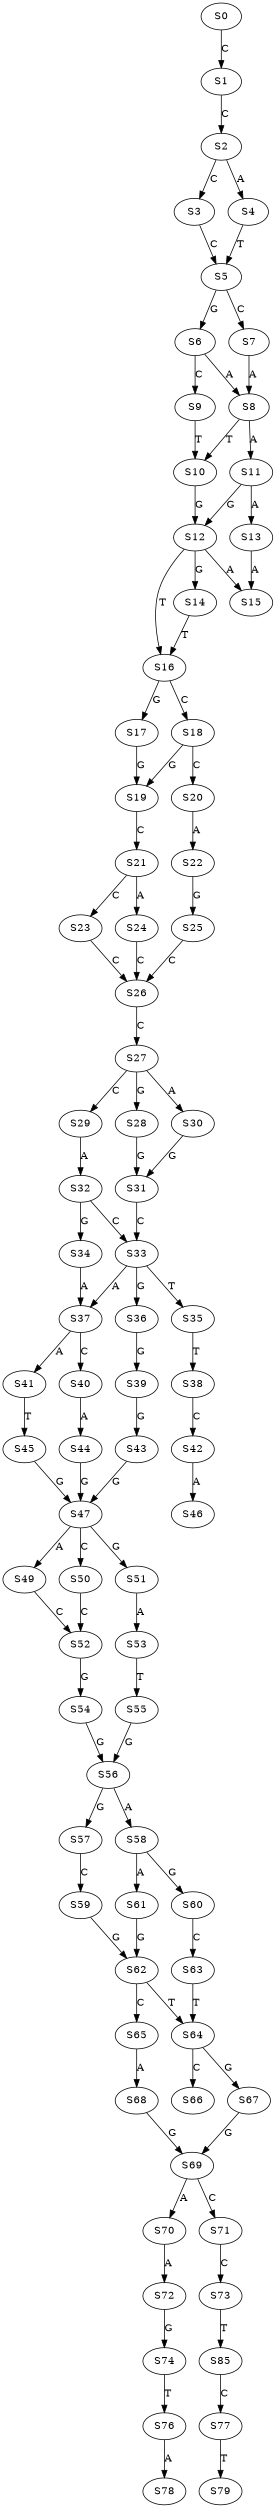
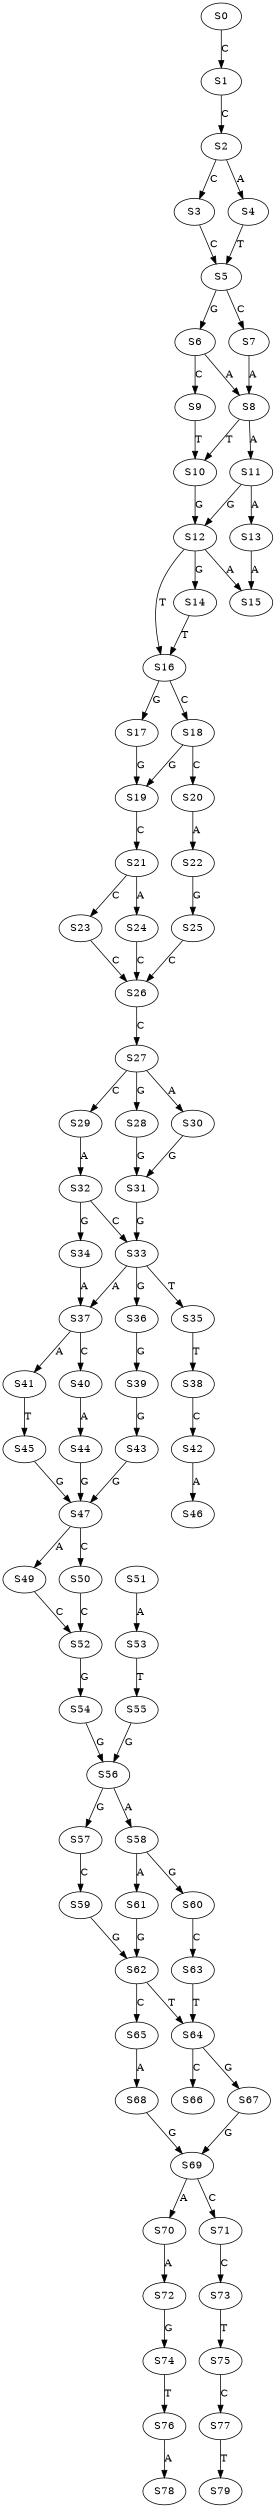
(141, 1221) -> (141, 1221)
(106, 1544) -> none
(221, 2361) -> (221, 2361)
